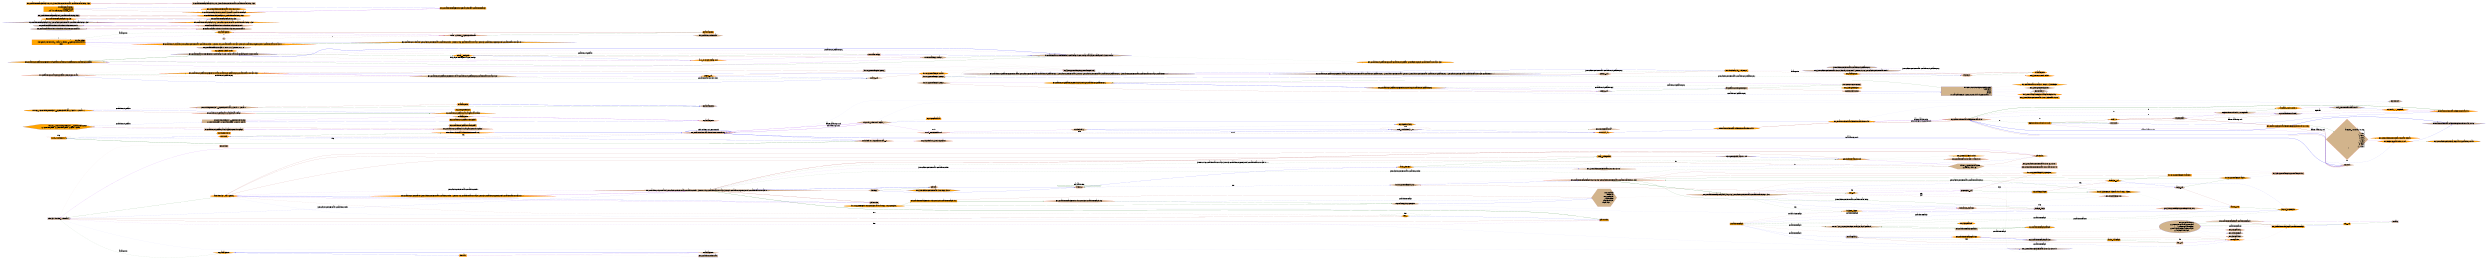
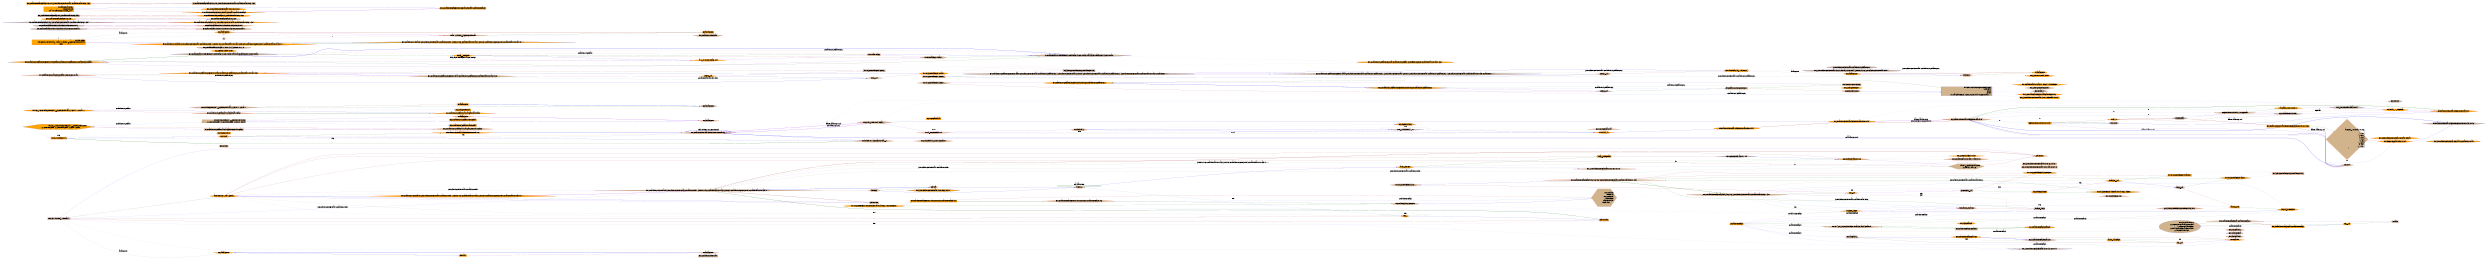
(874, 78) -> (874, 78)
(1237, 186) -> (1242, 203)
(2080, 219) -> (2080, 219)
